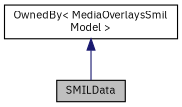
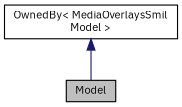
(91, 91) -> (91, 91)
